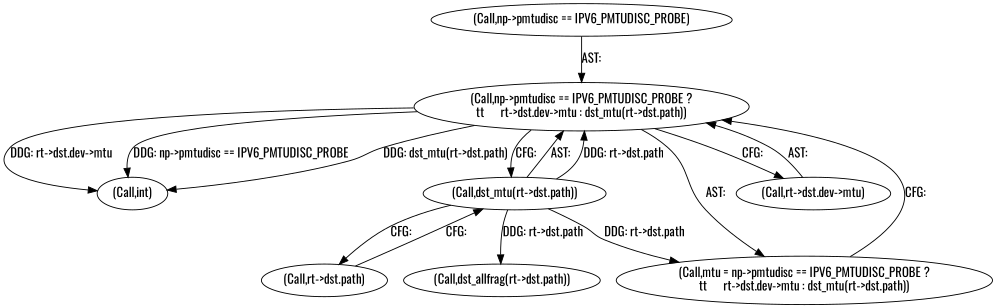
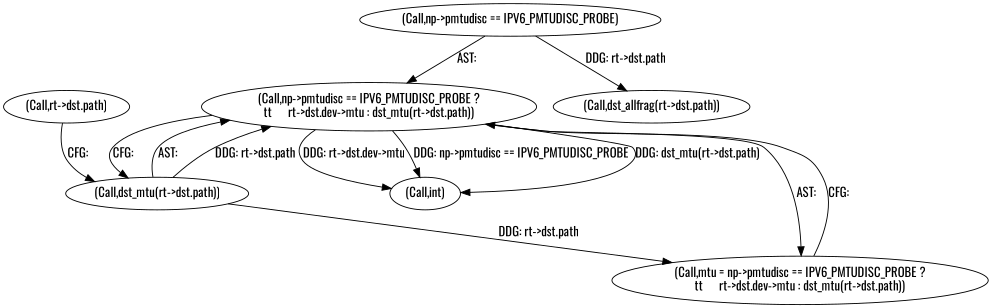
(813, 194) -> none
(395, 224) -> none
(502, 232) -> (577, 61)
